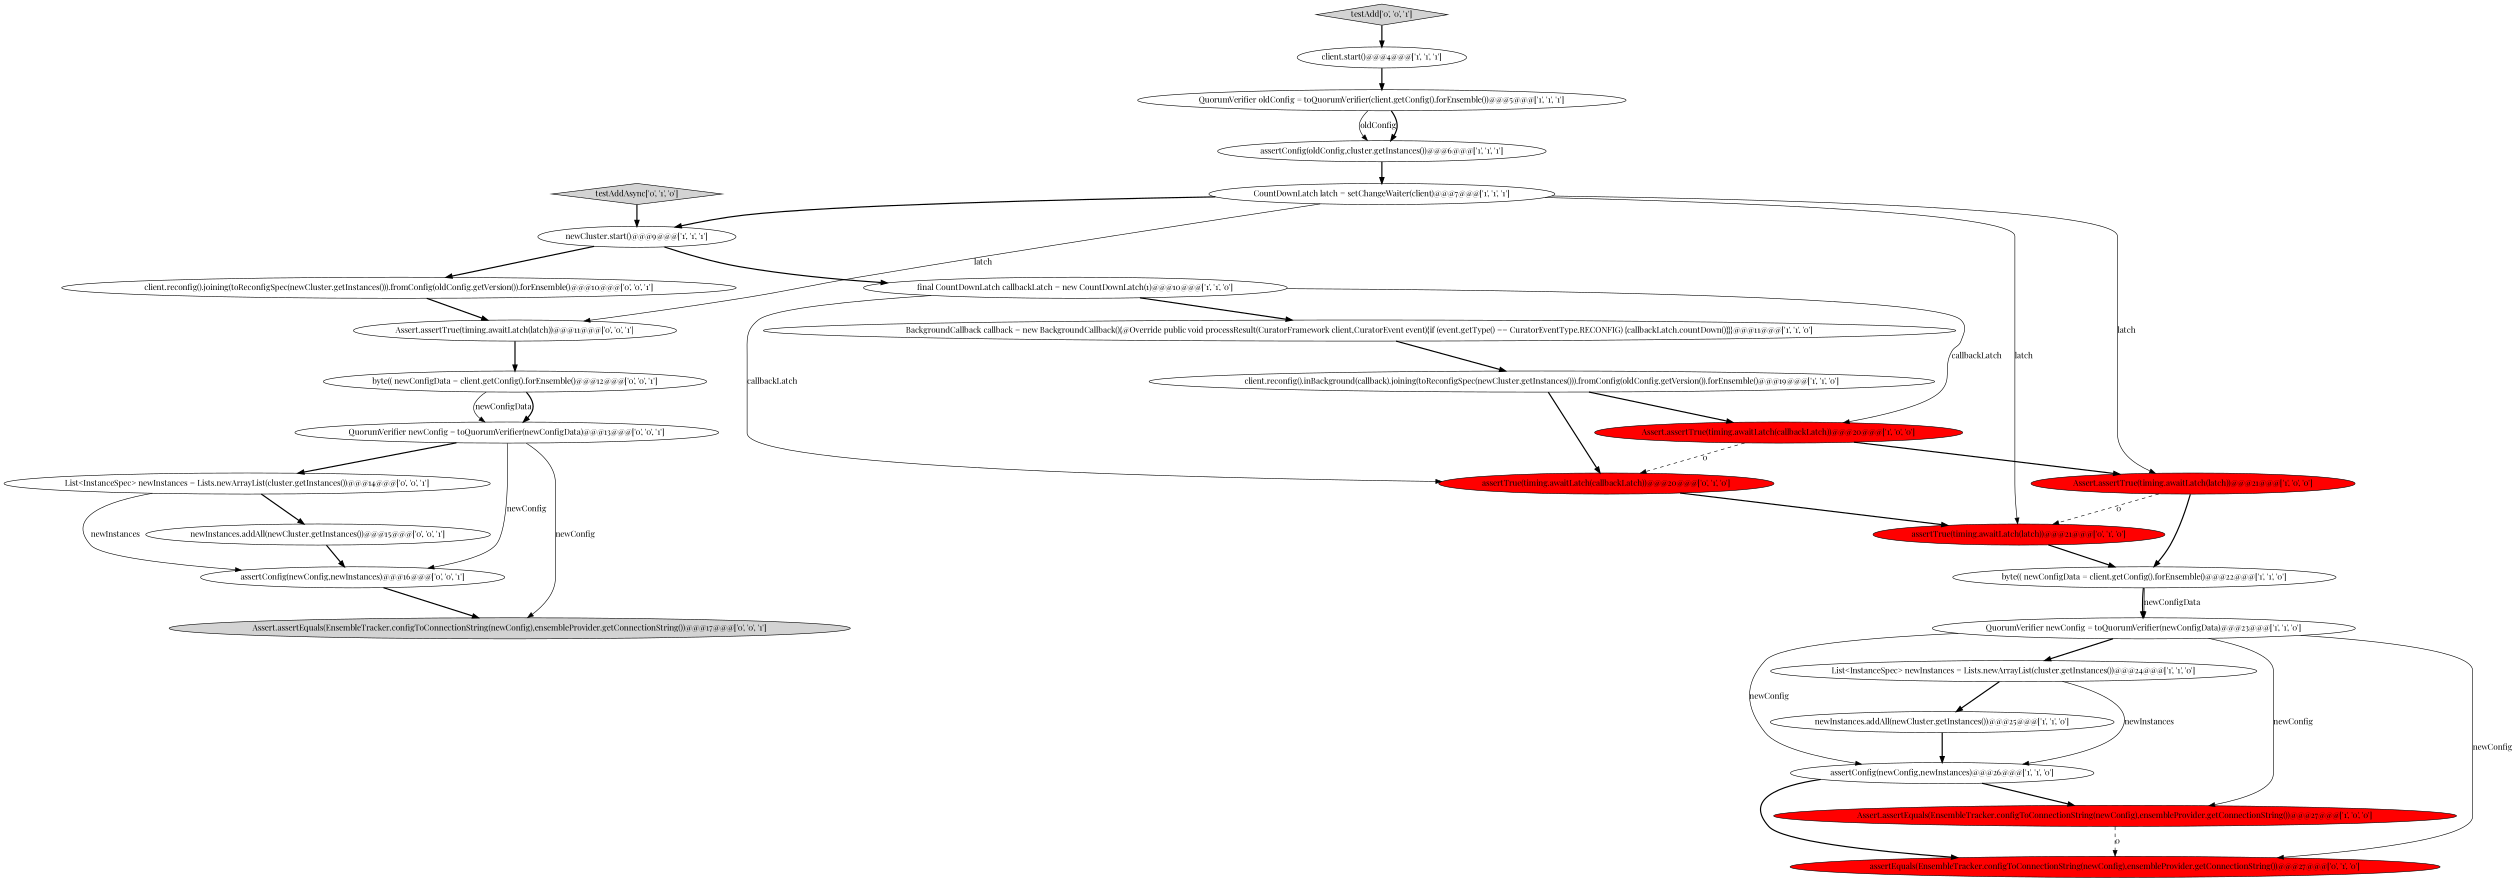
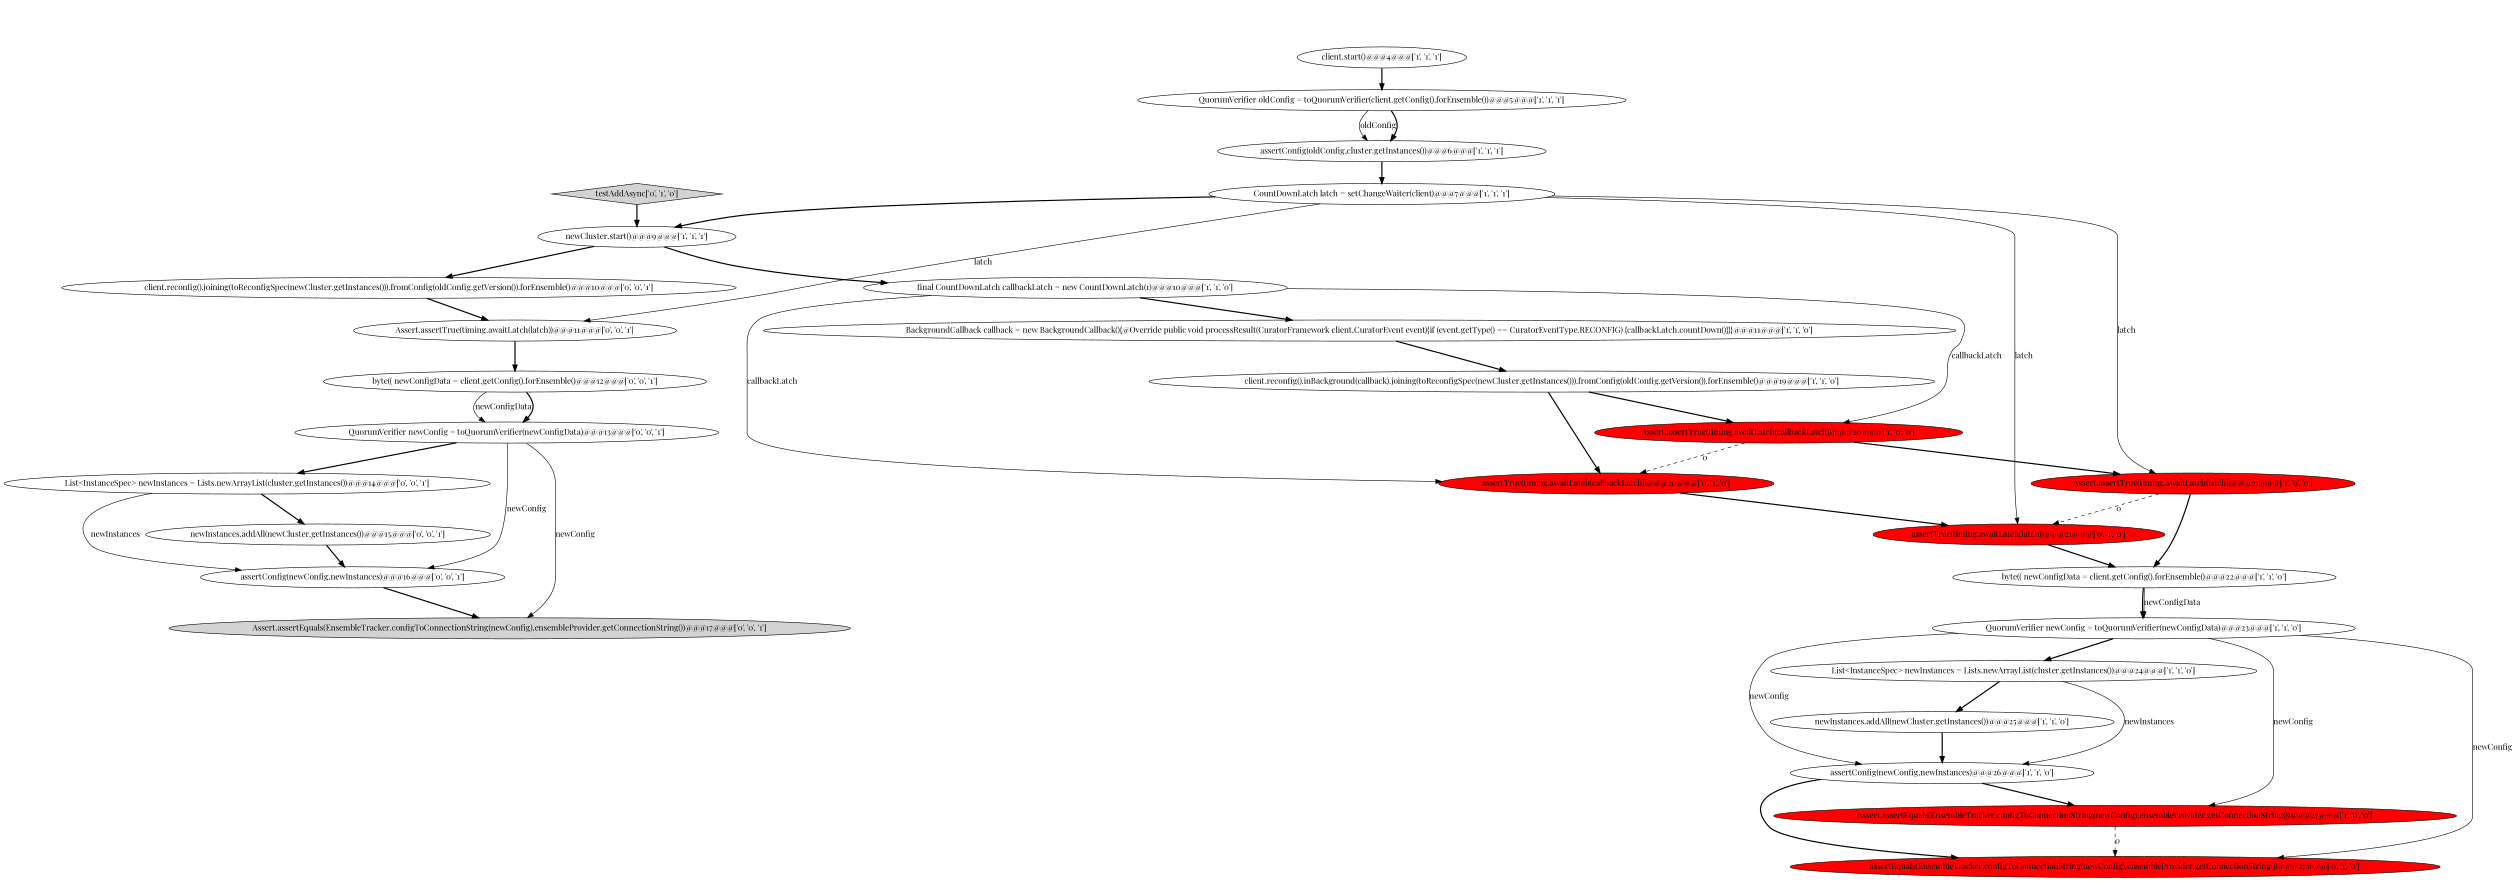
(1382, 15) -> none
